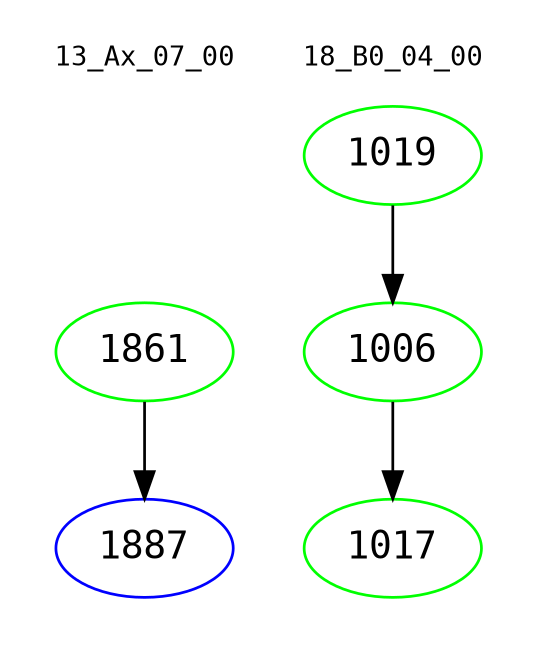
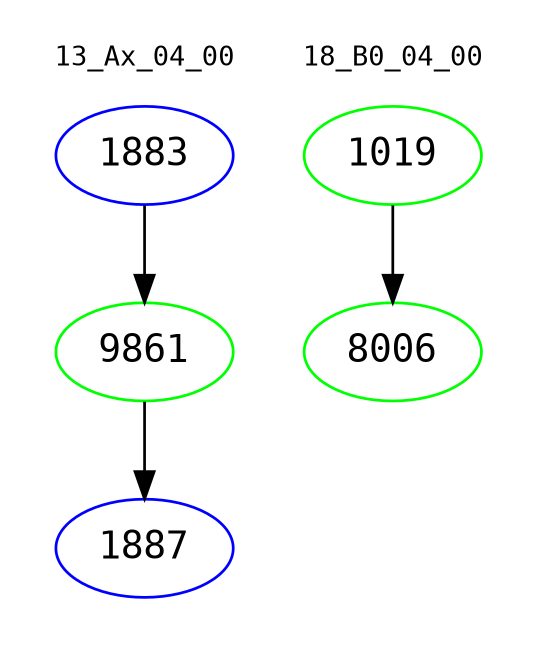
(146, 59) -> (146, 59)
none -> (145, 155)
(145, 352) -> (145, 352)
(393, 352) -> (393, 352)
(393, 548) -> none
